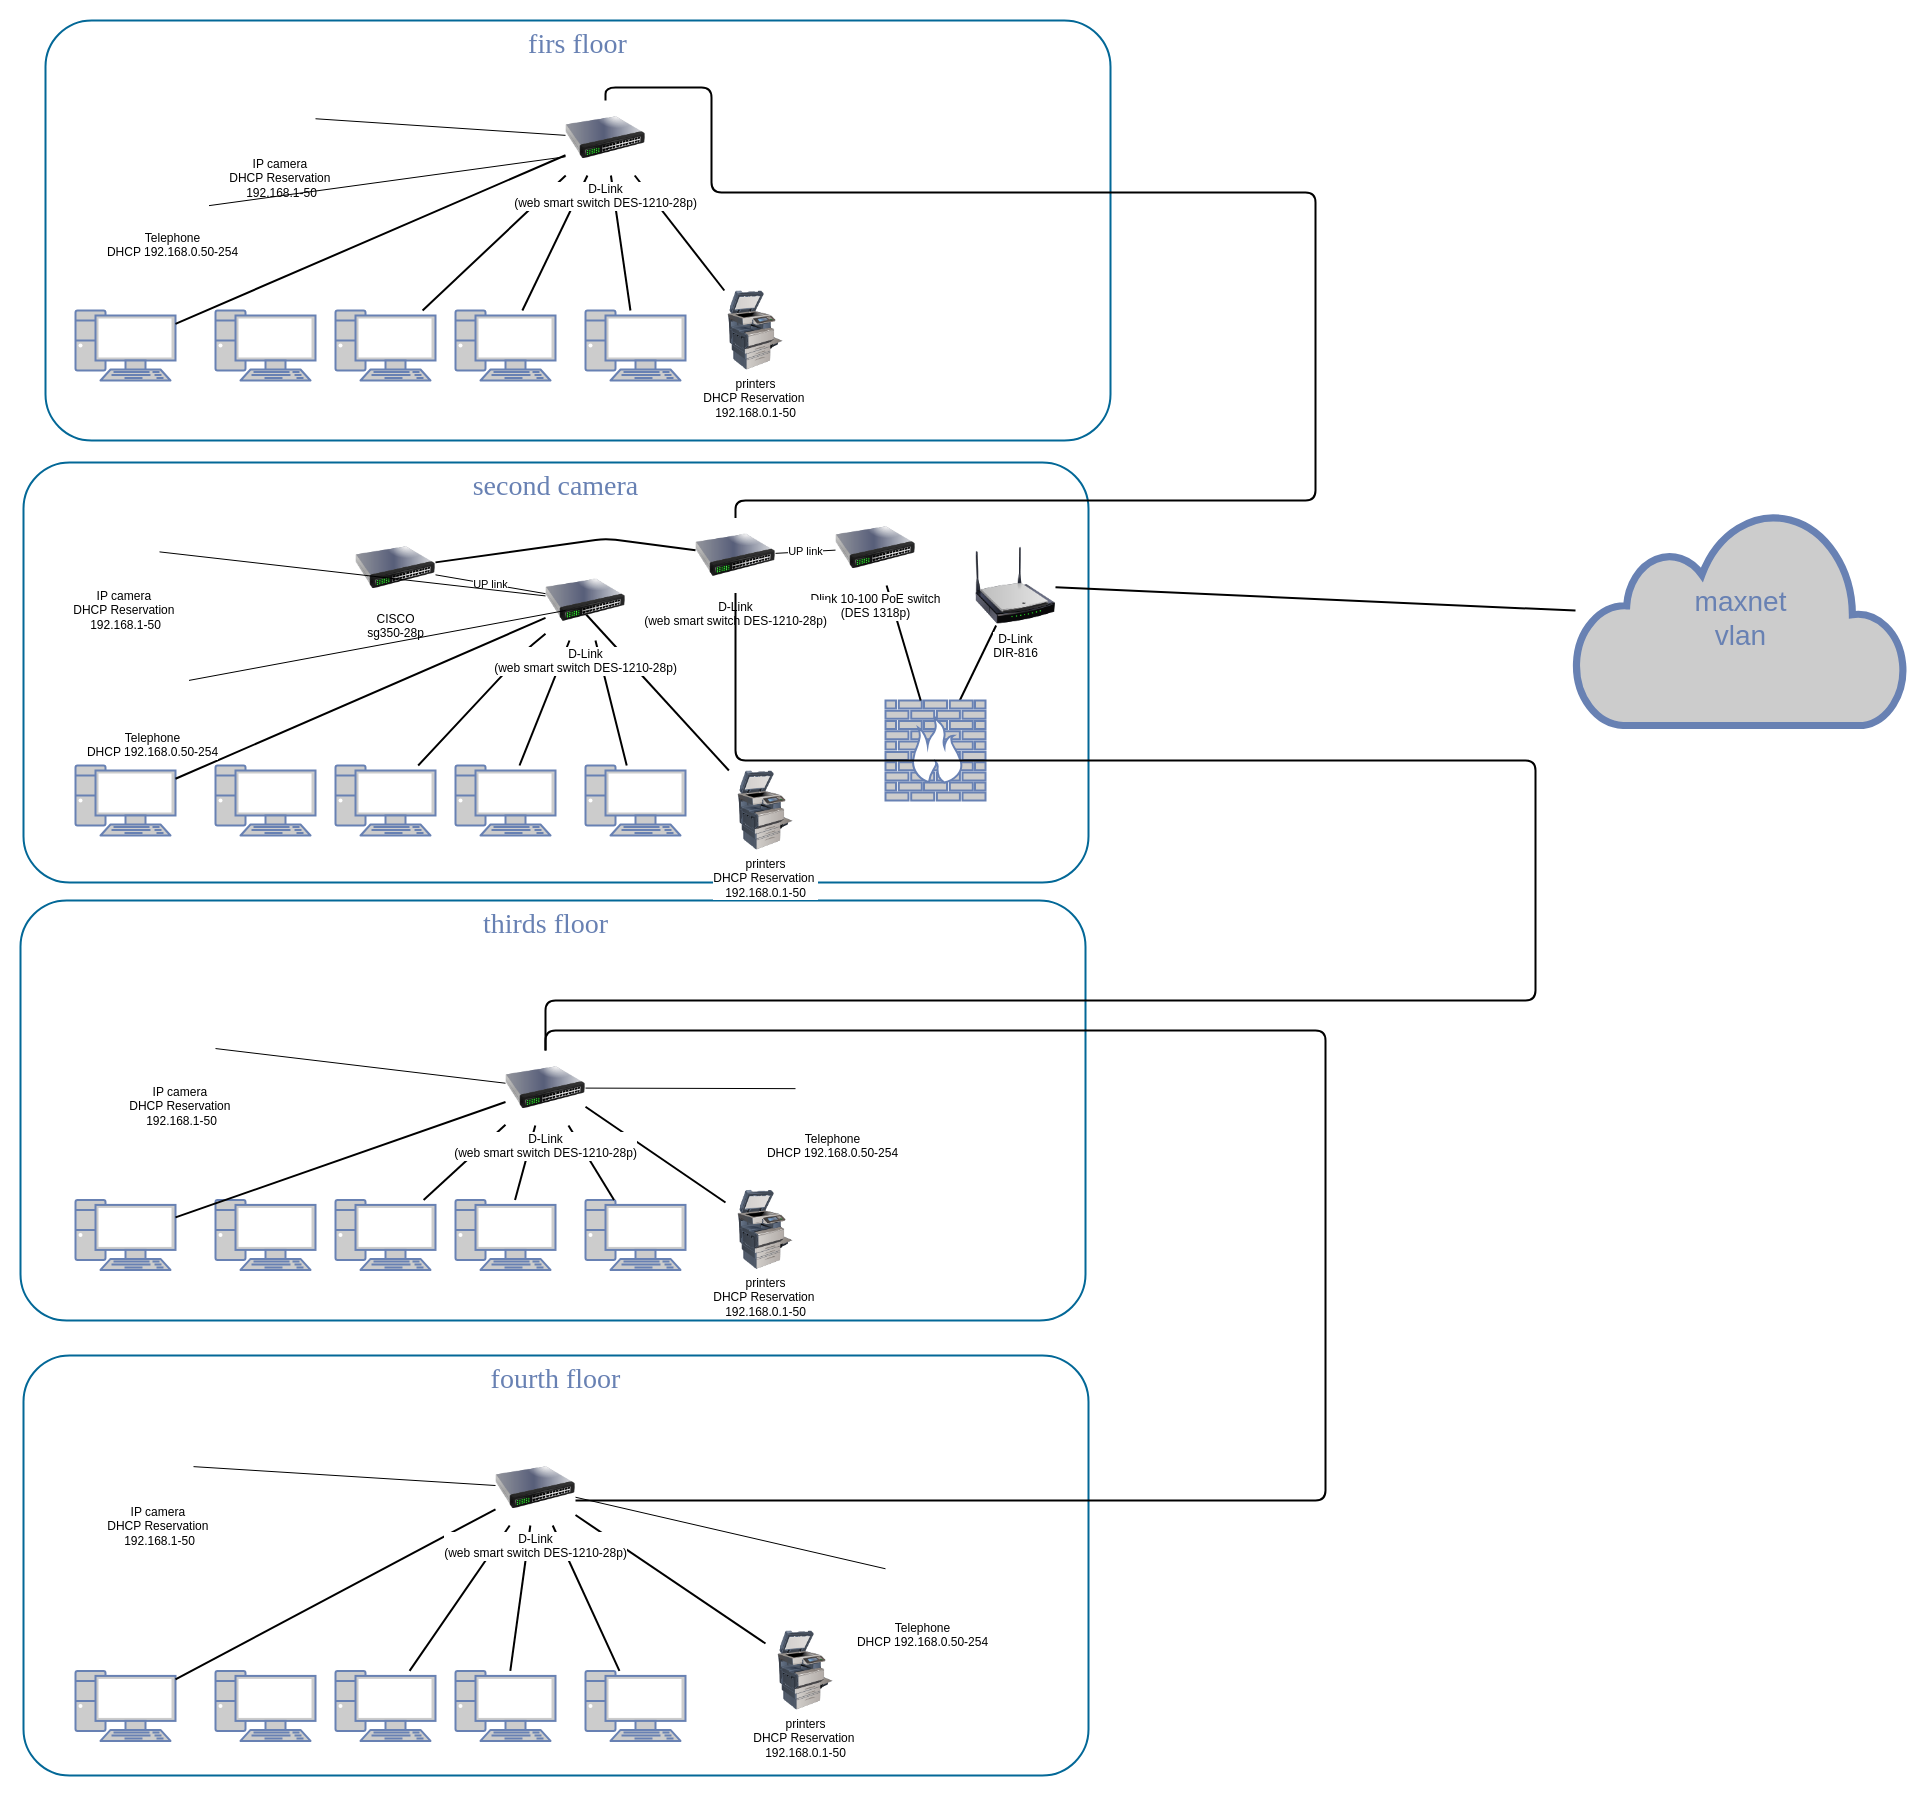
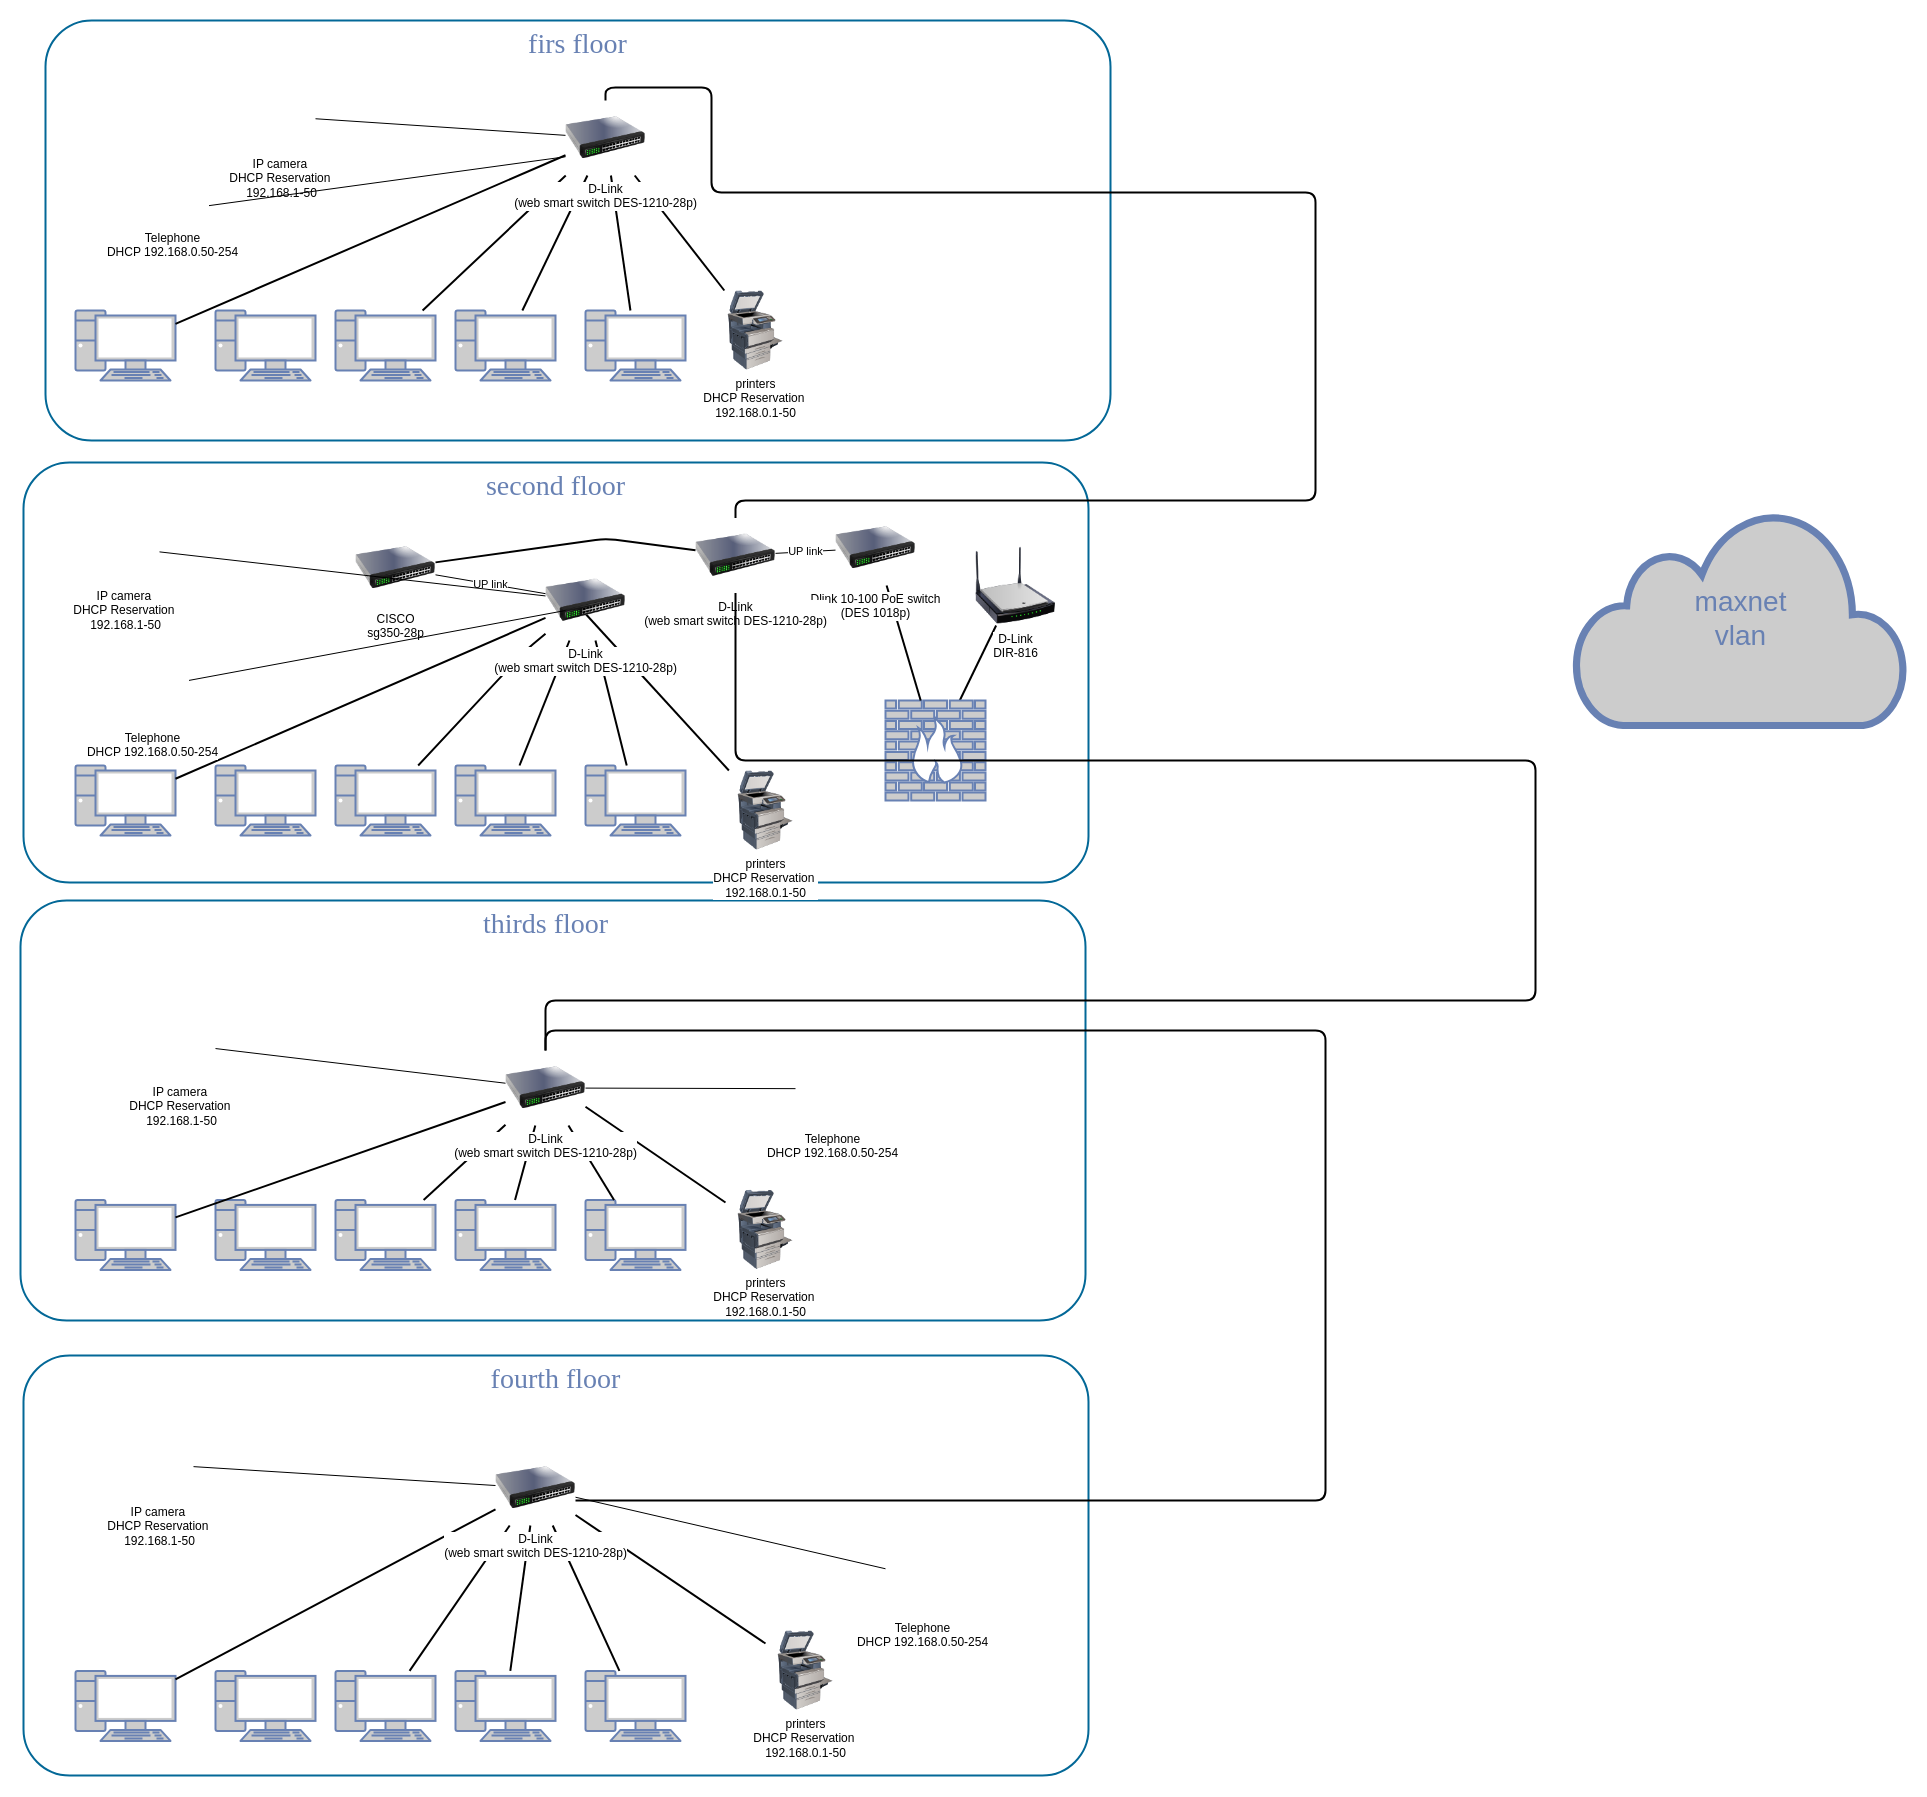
(556, 486) -> (556, 486)
(1316, 599) -> none
(876, 607) -> (876, 607)
